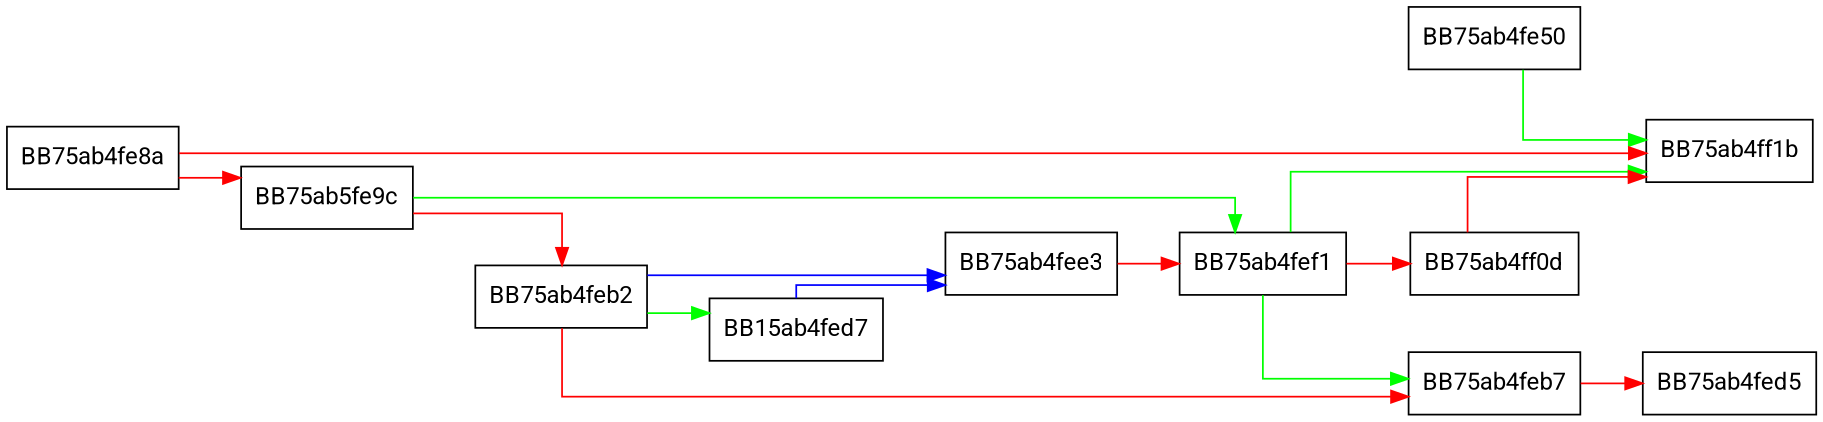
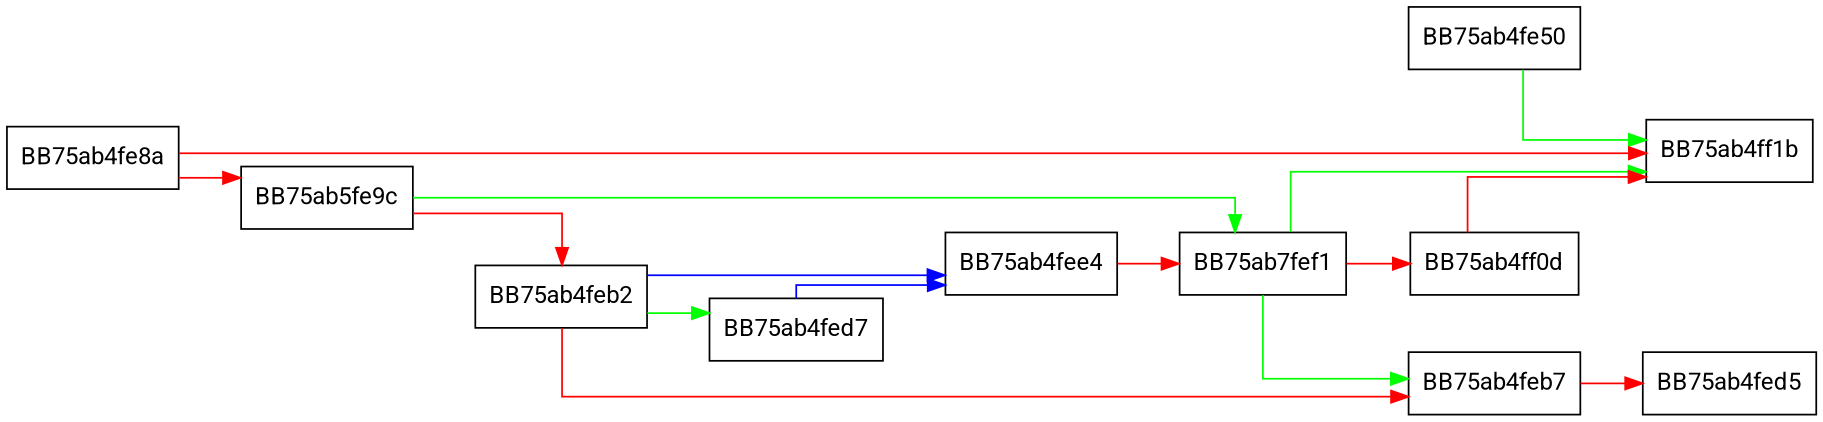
(1031, 264) -> (1031, 264)
(1263, 264) -> (1263, 264)
(796, 330) -> (796, 330)
